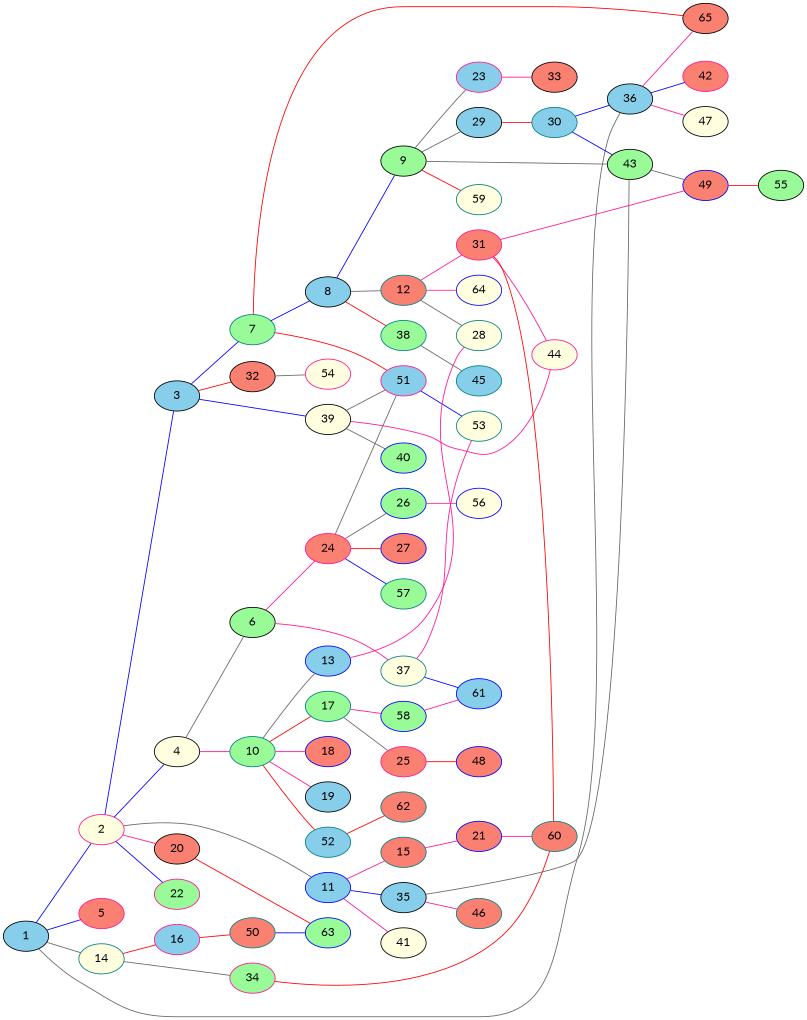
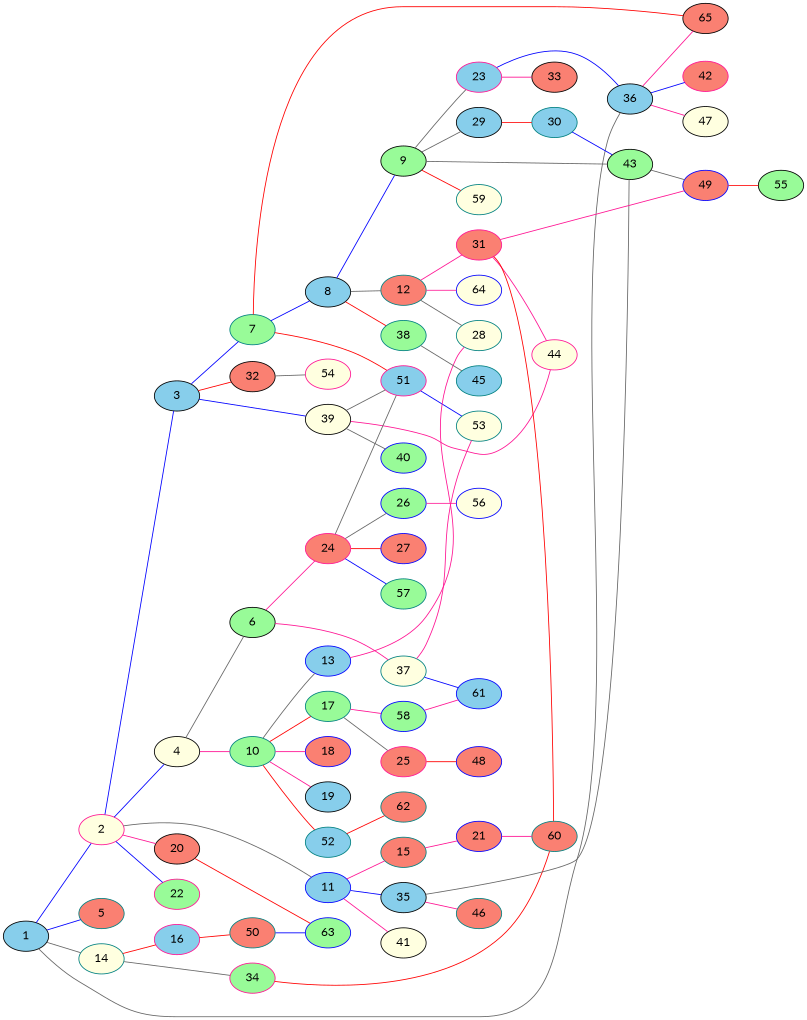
(592, 111) -> (562, 51)
(102, 914) -> (102, 914)
